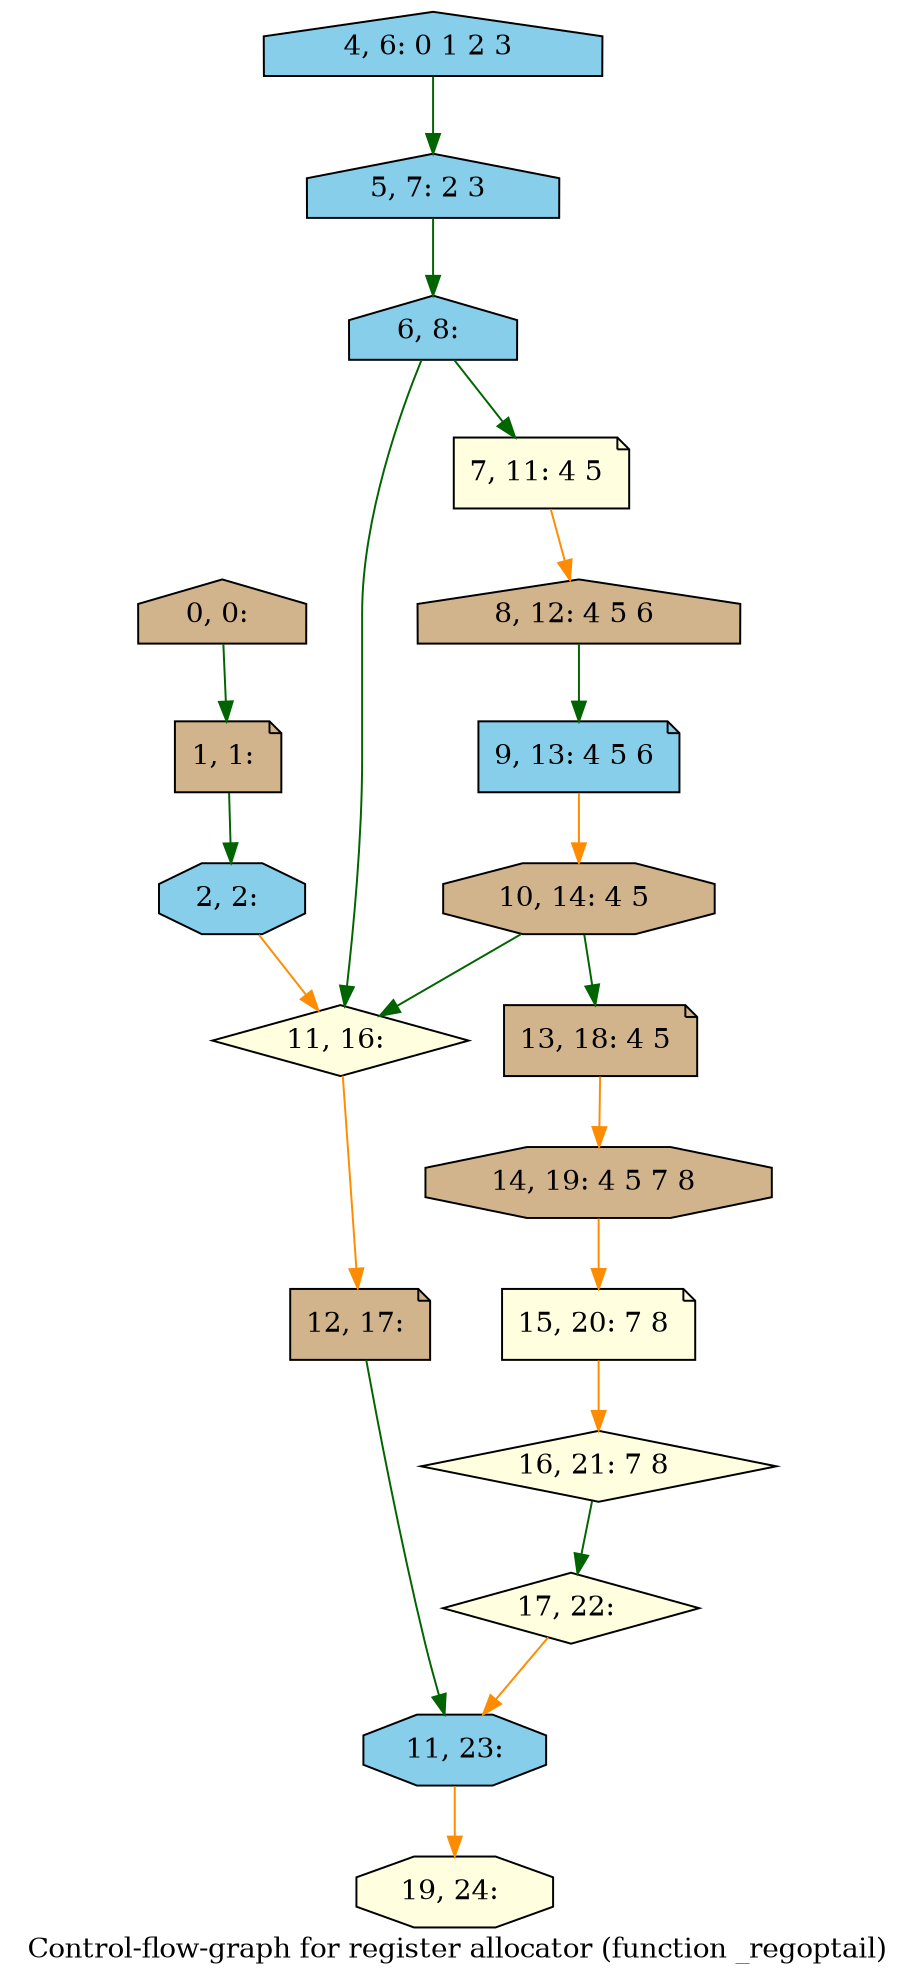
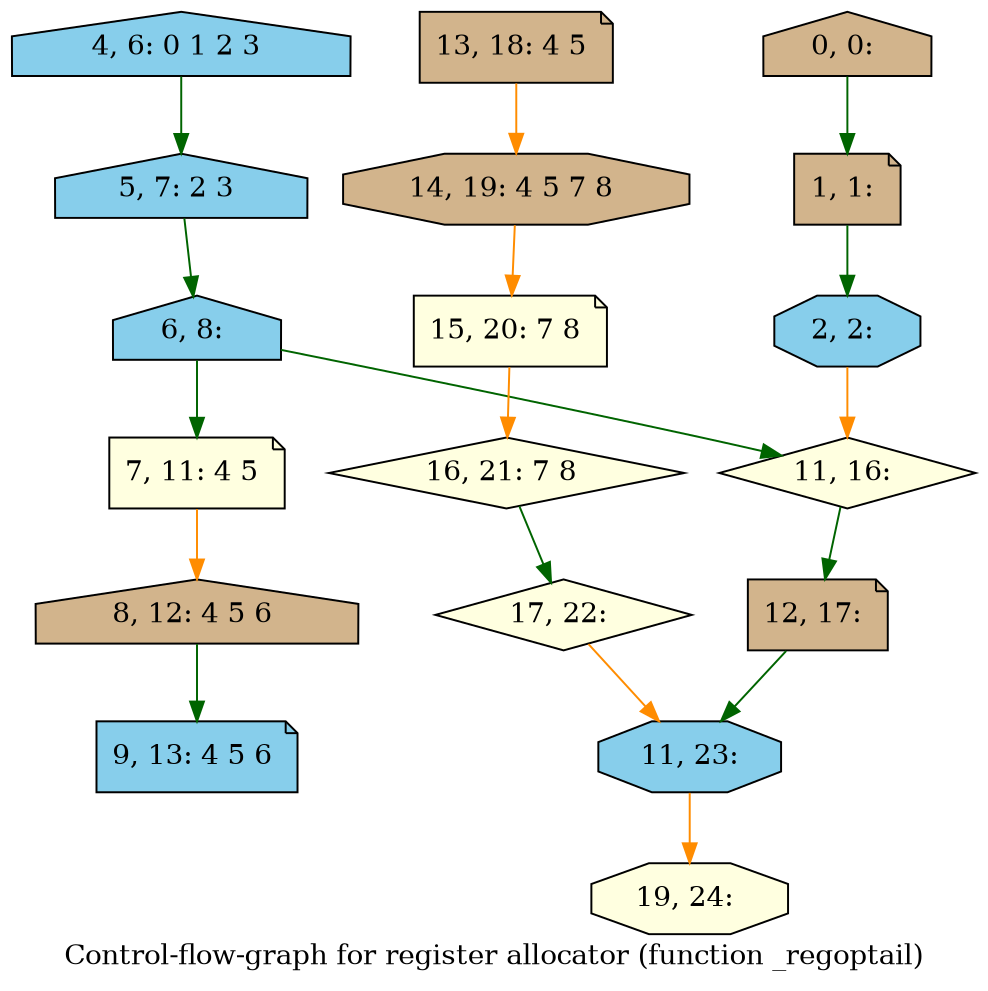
(579, 899) -> none
(350, 1172) -> (835, 533)
